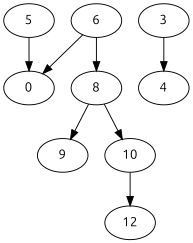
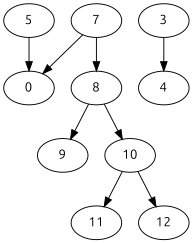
(96, 21) -> (96, 21)
none -> (96, 223)
